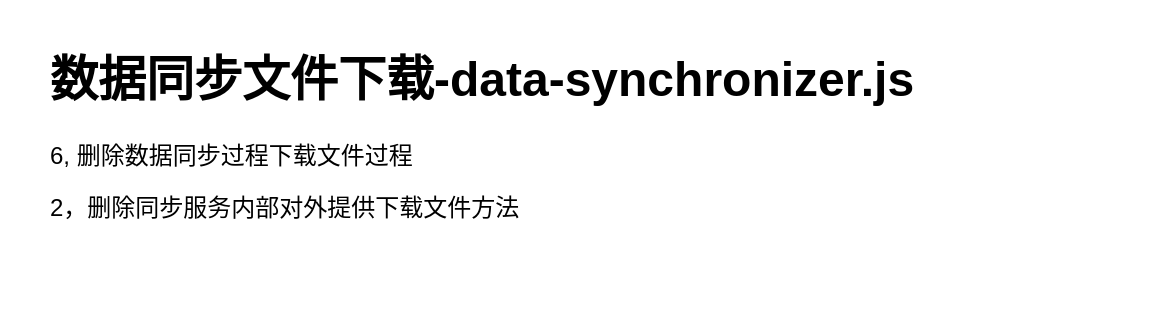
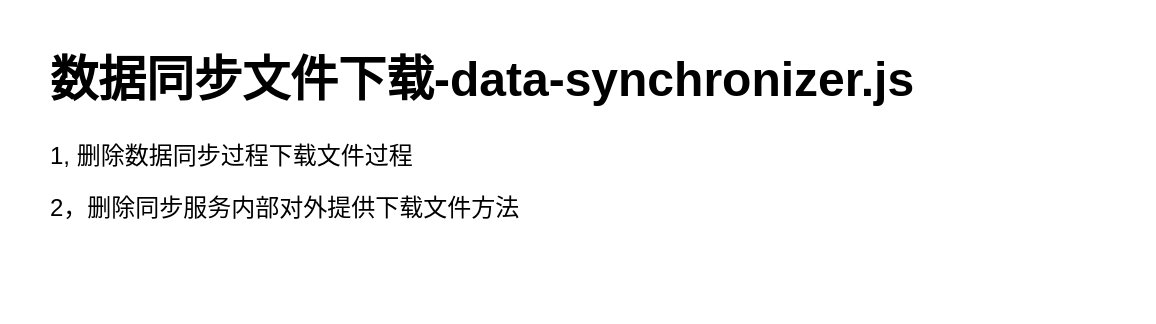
(286, 64) -> (286, 64)
